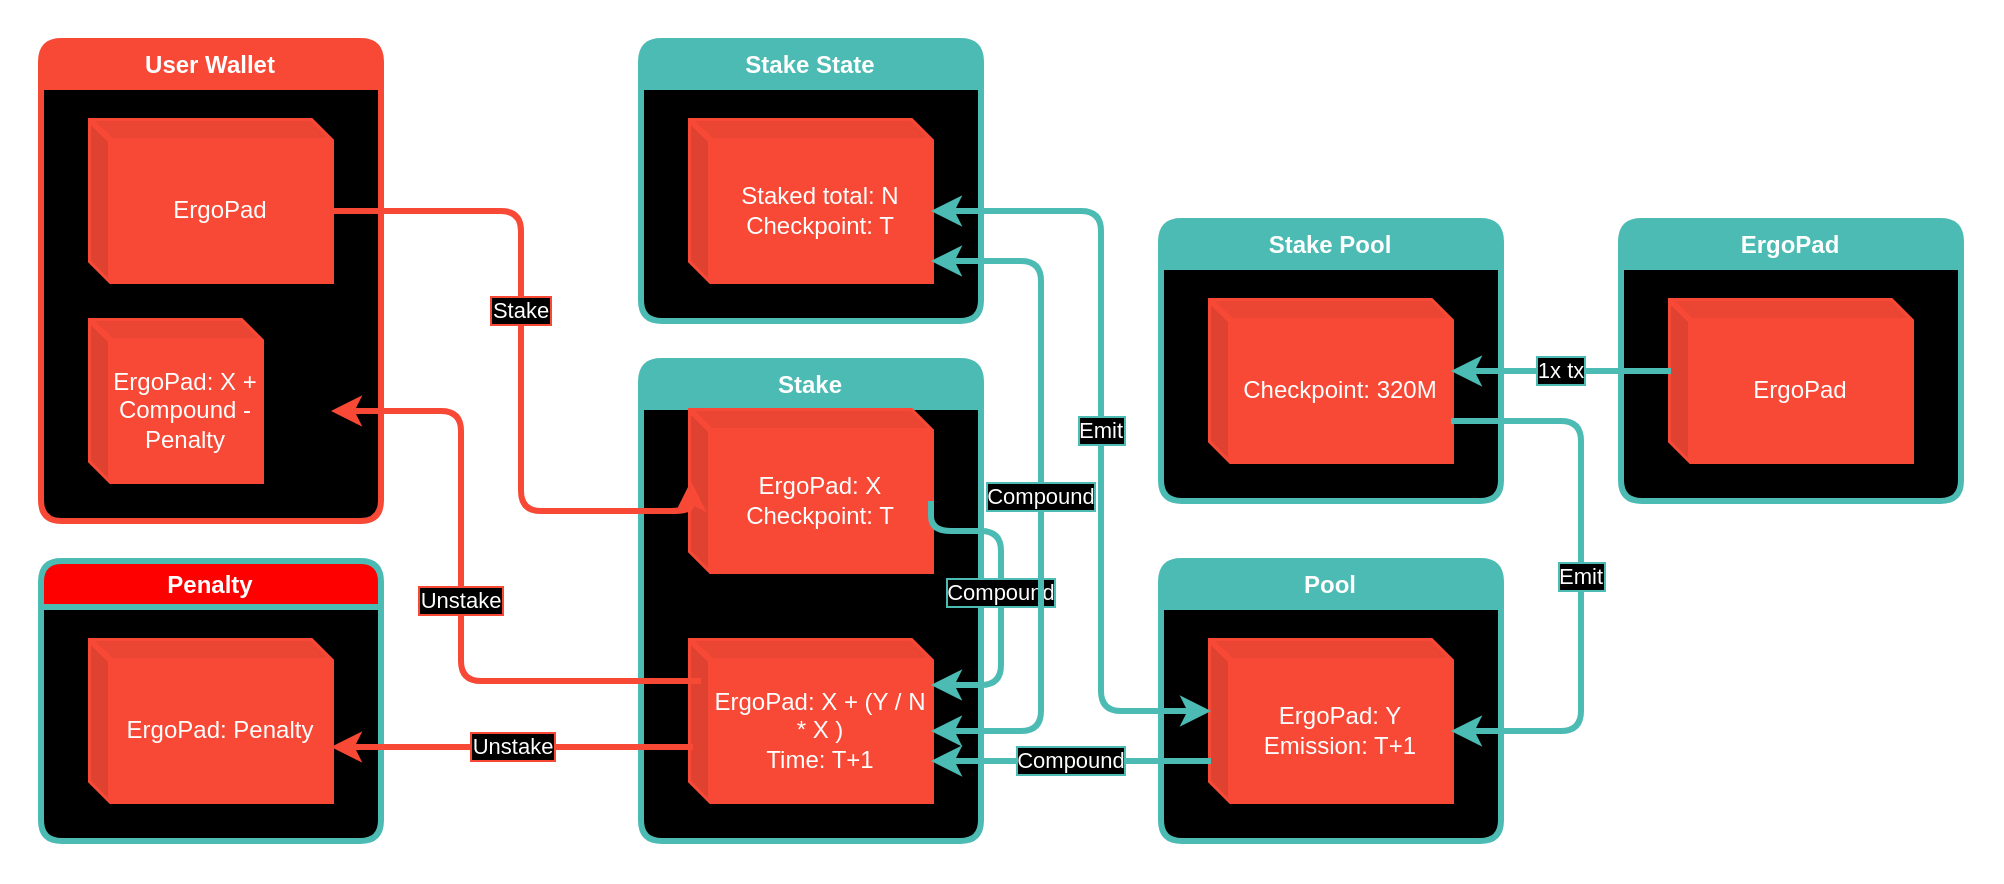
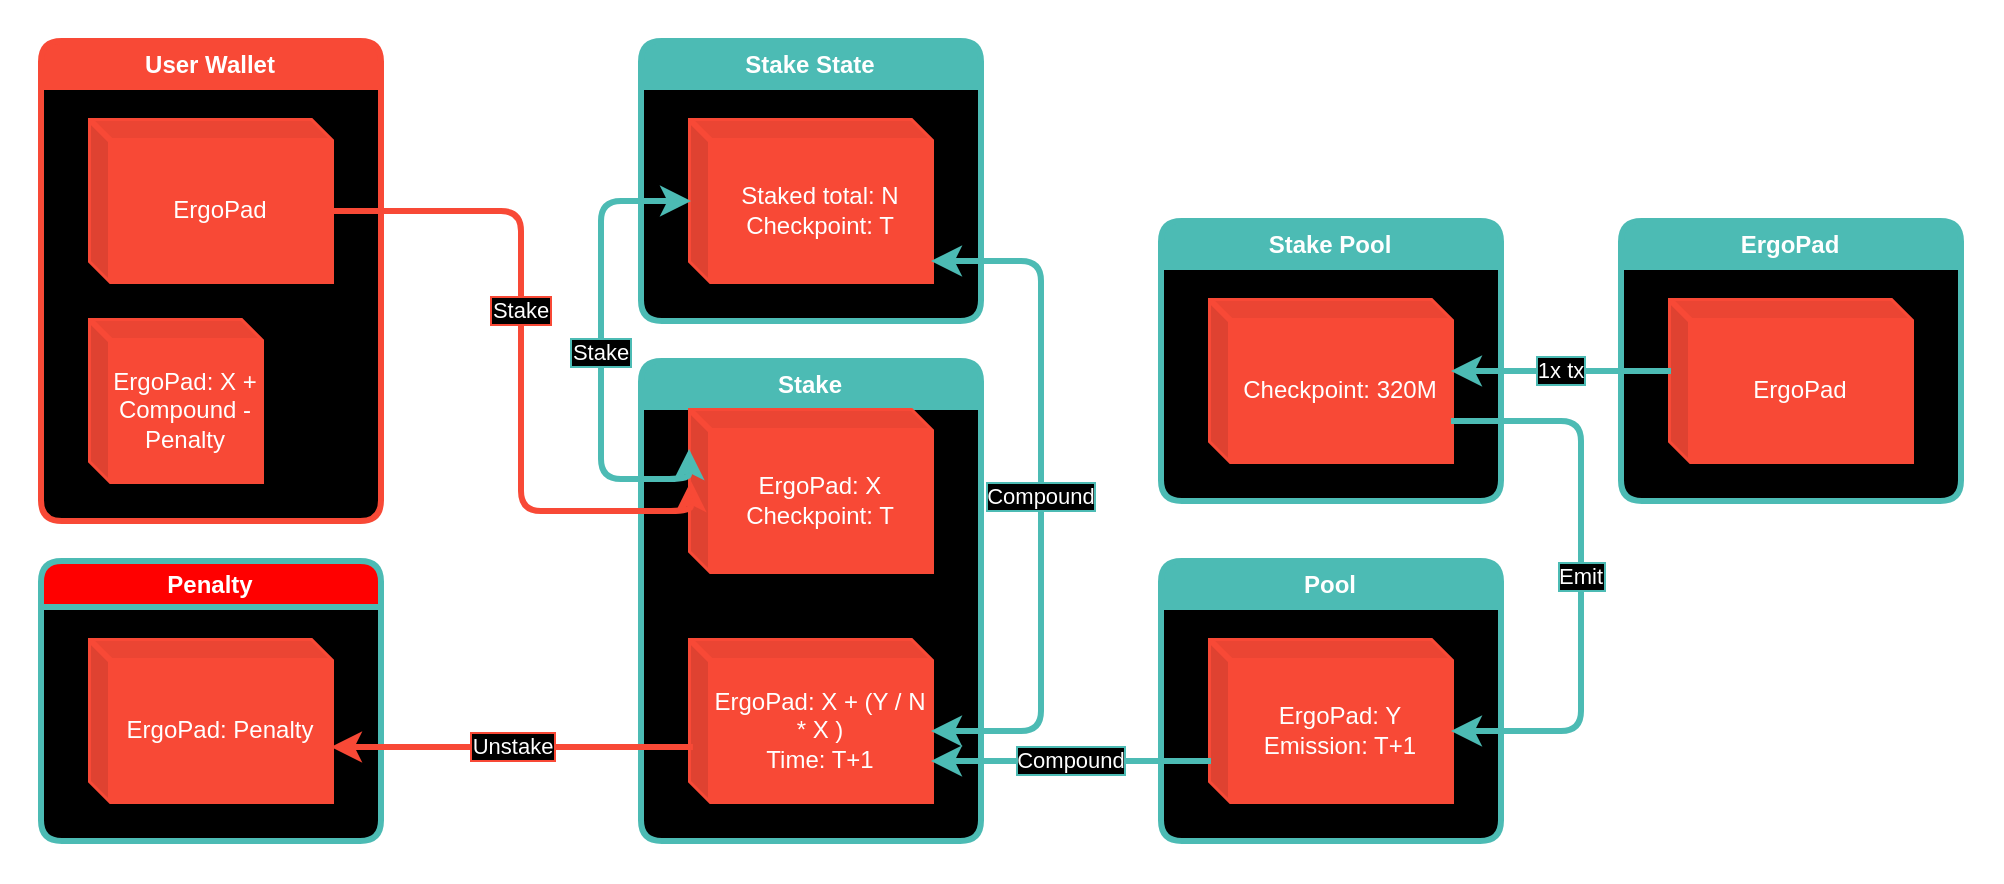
none -> (601, 350)
(1101, 431) -> none
(1001, 588) -> none
(461, 606) -> none
